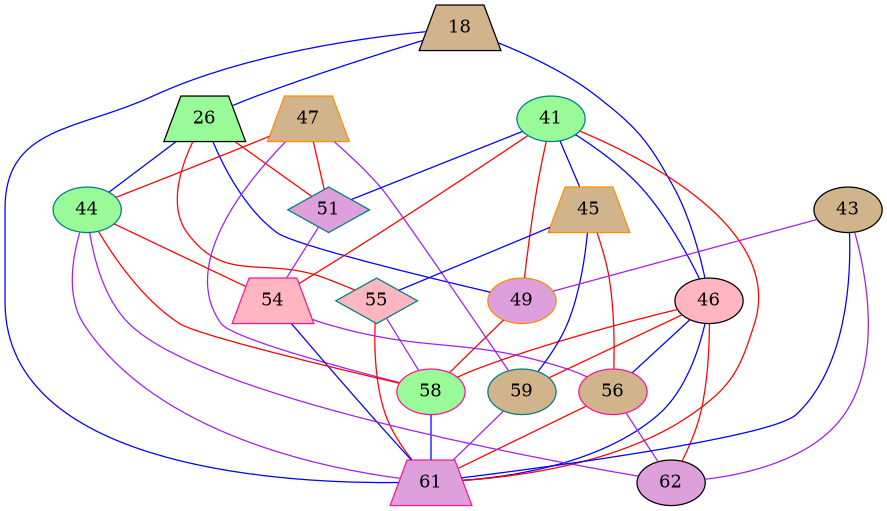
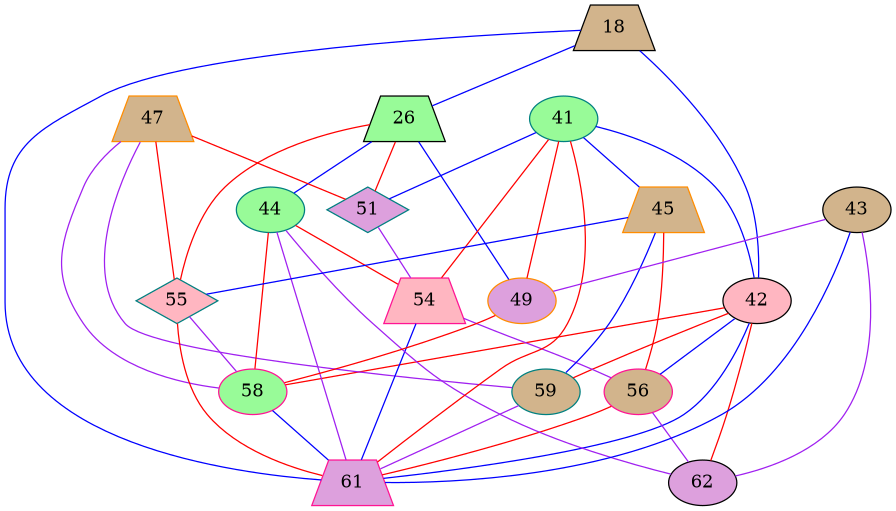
(193, 167) -> (165, 211)
(709, 301) -> (757, 301)
